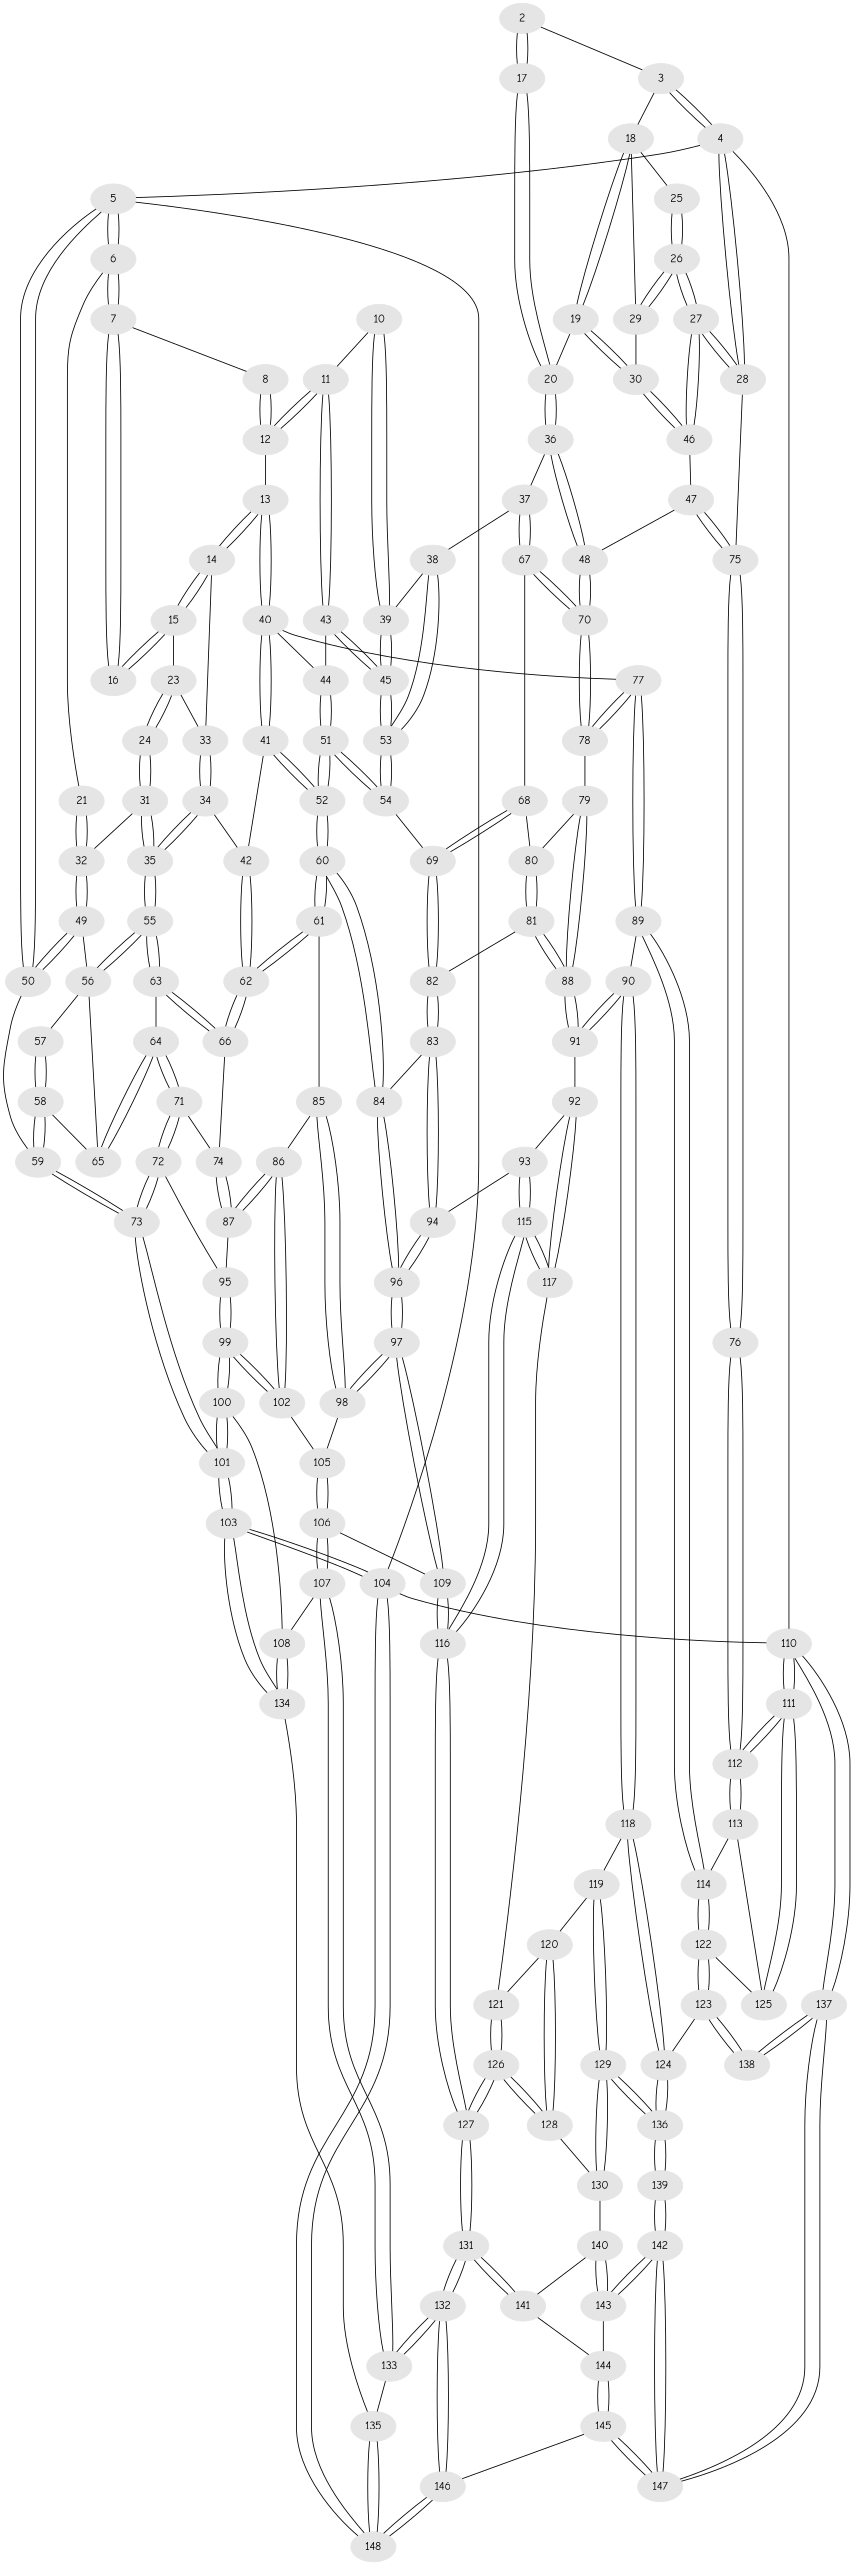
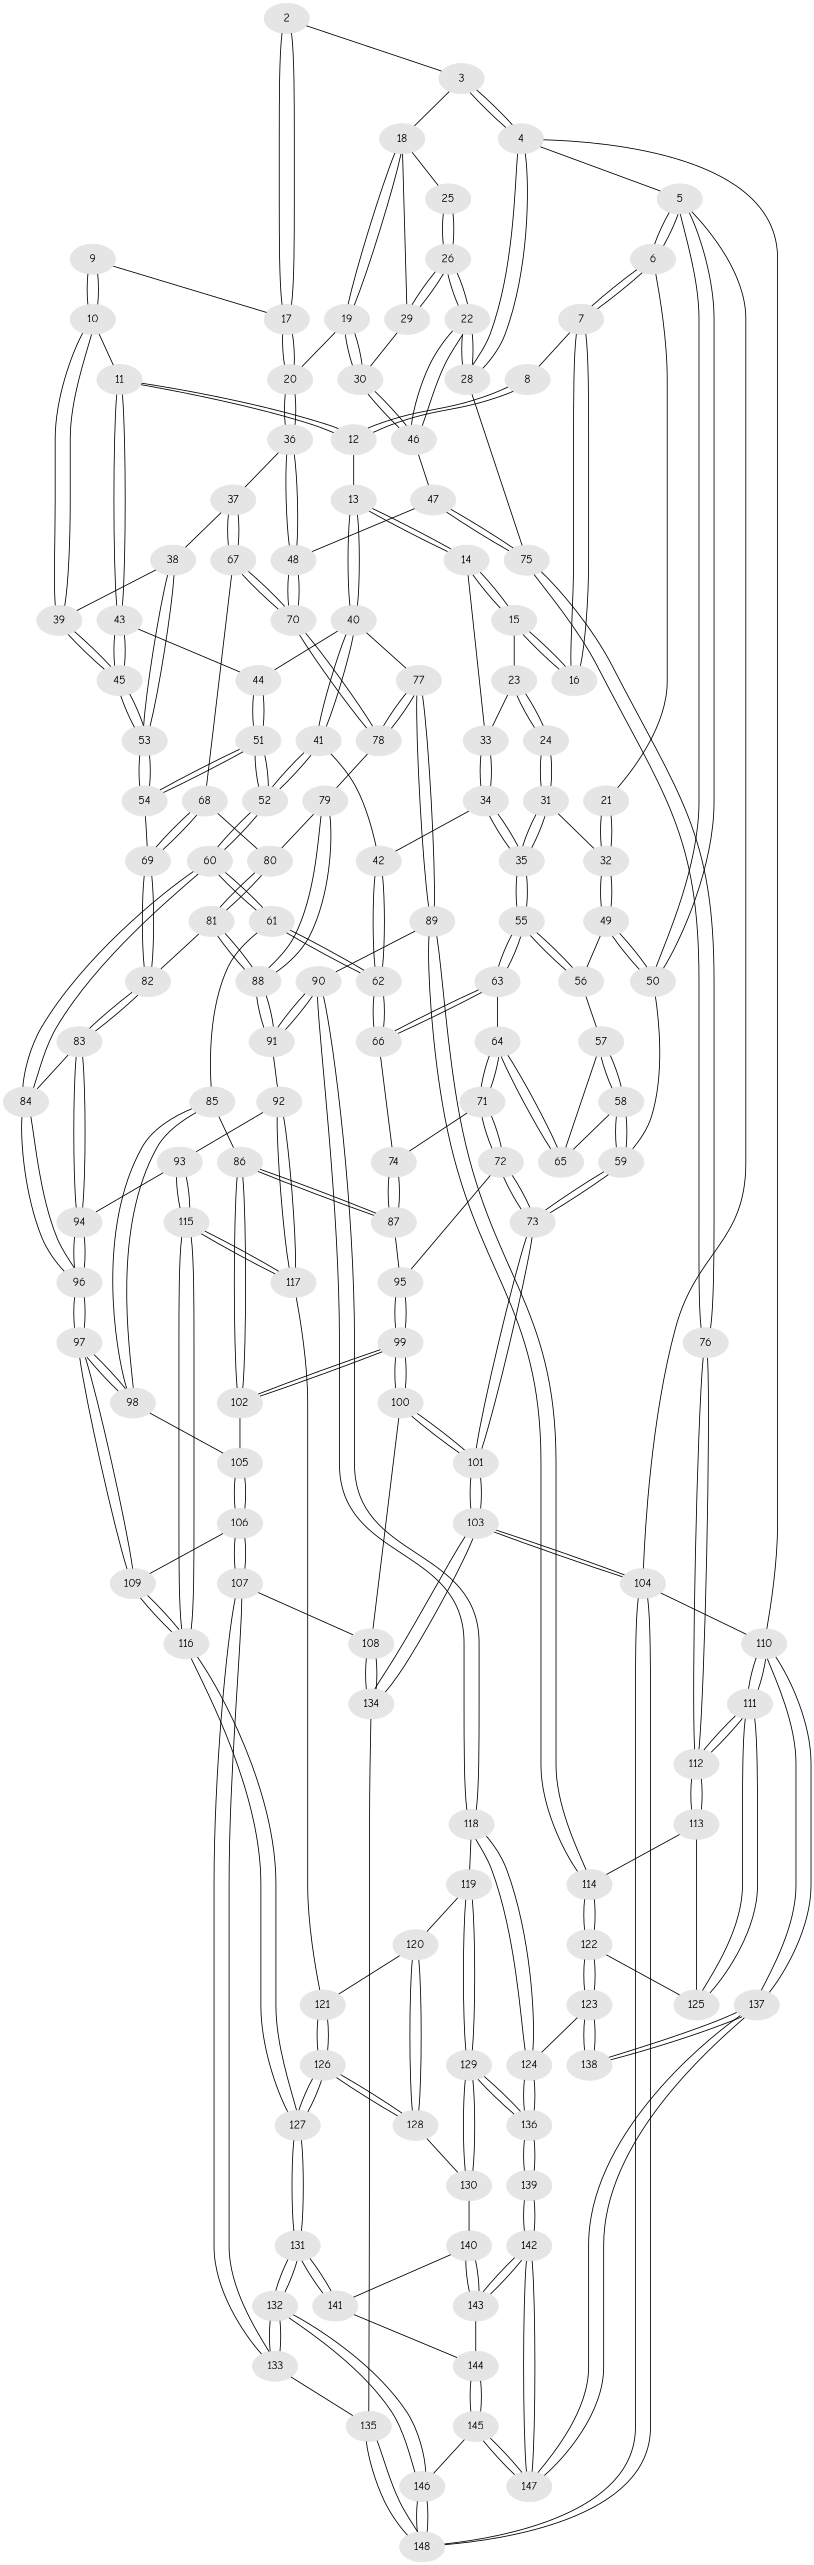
none -> (93, 259)
(696, 319) -> (467, 319)
(93, 1072) -> (581, 1102)
